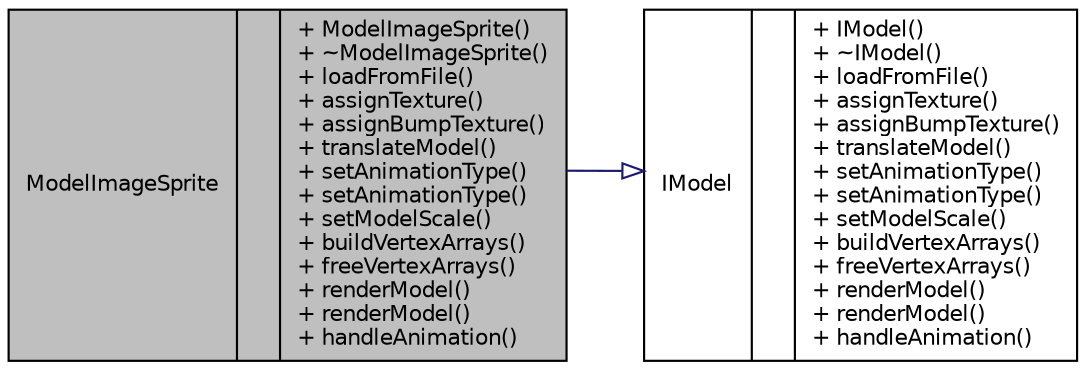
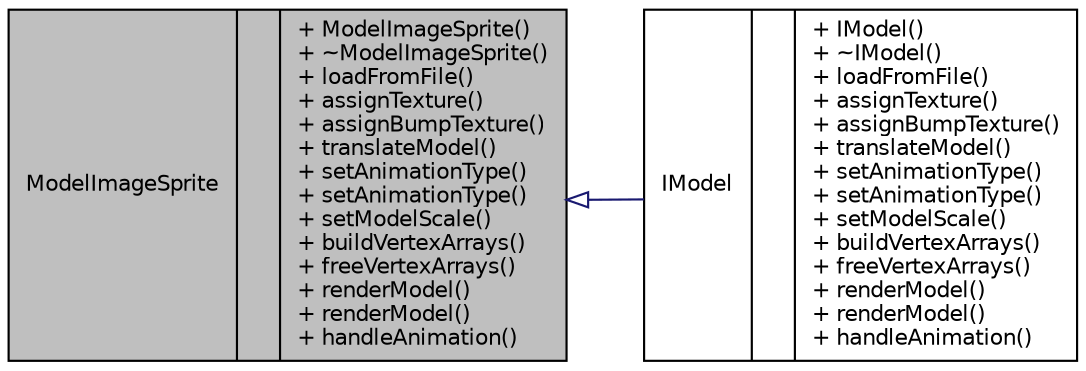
(594, 171) -> (616, 200)
